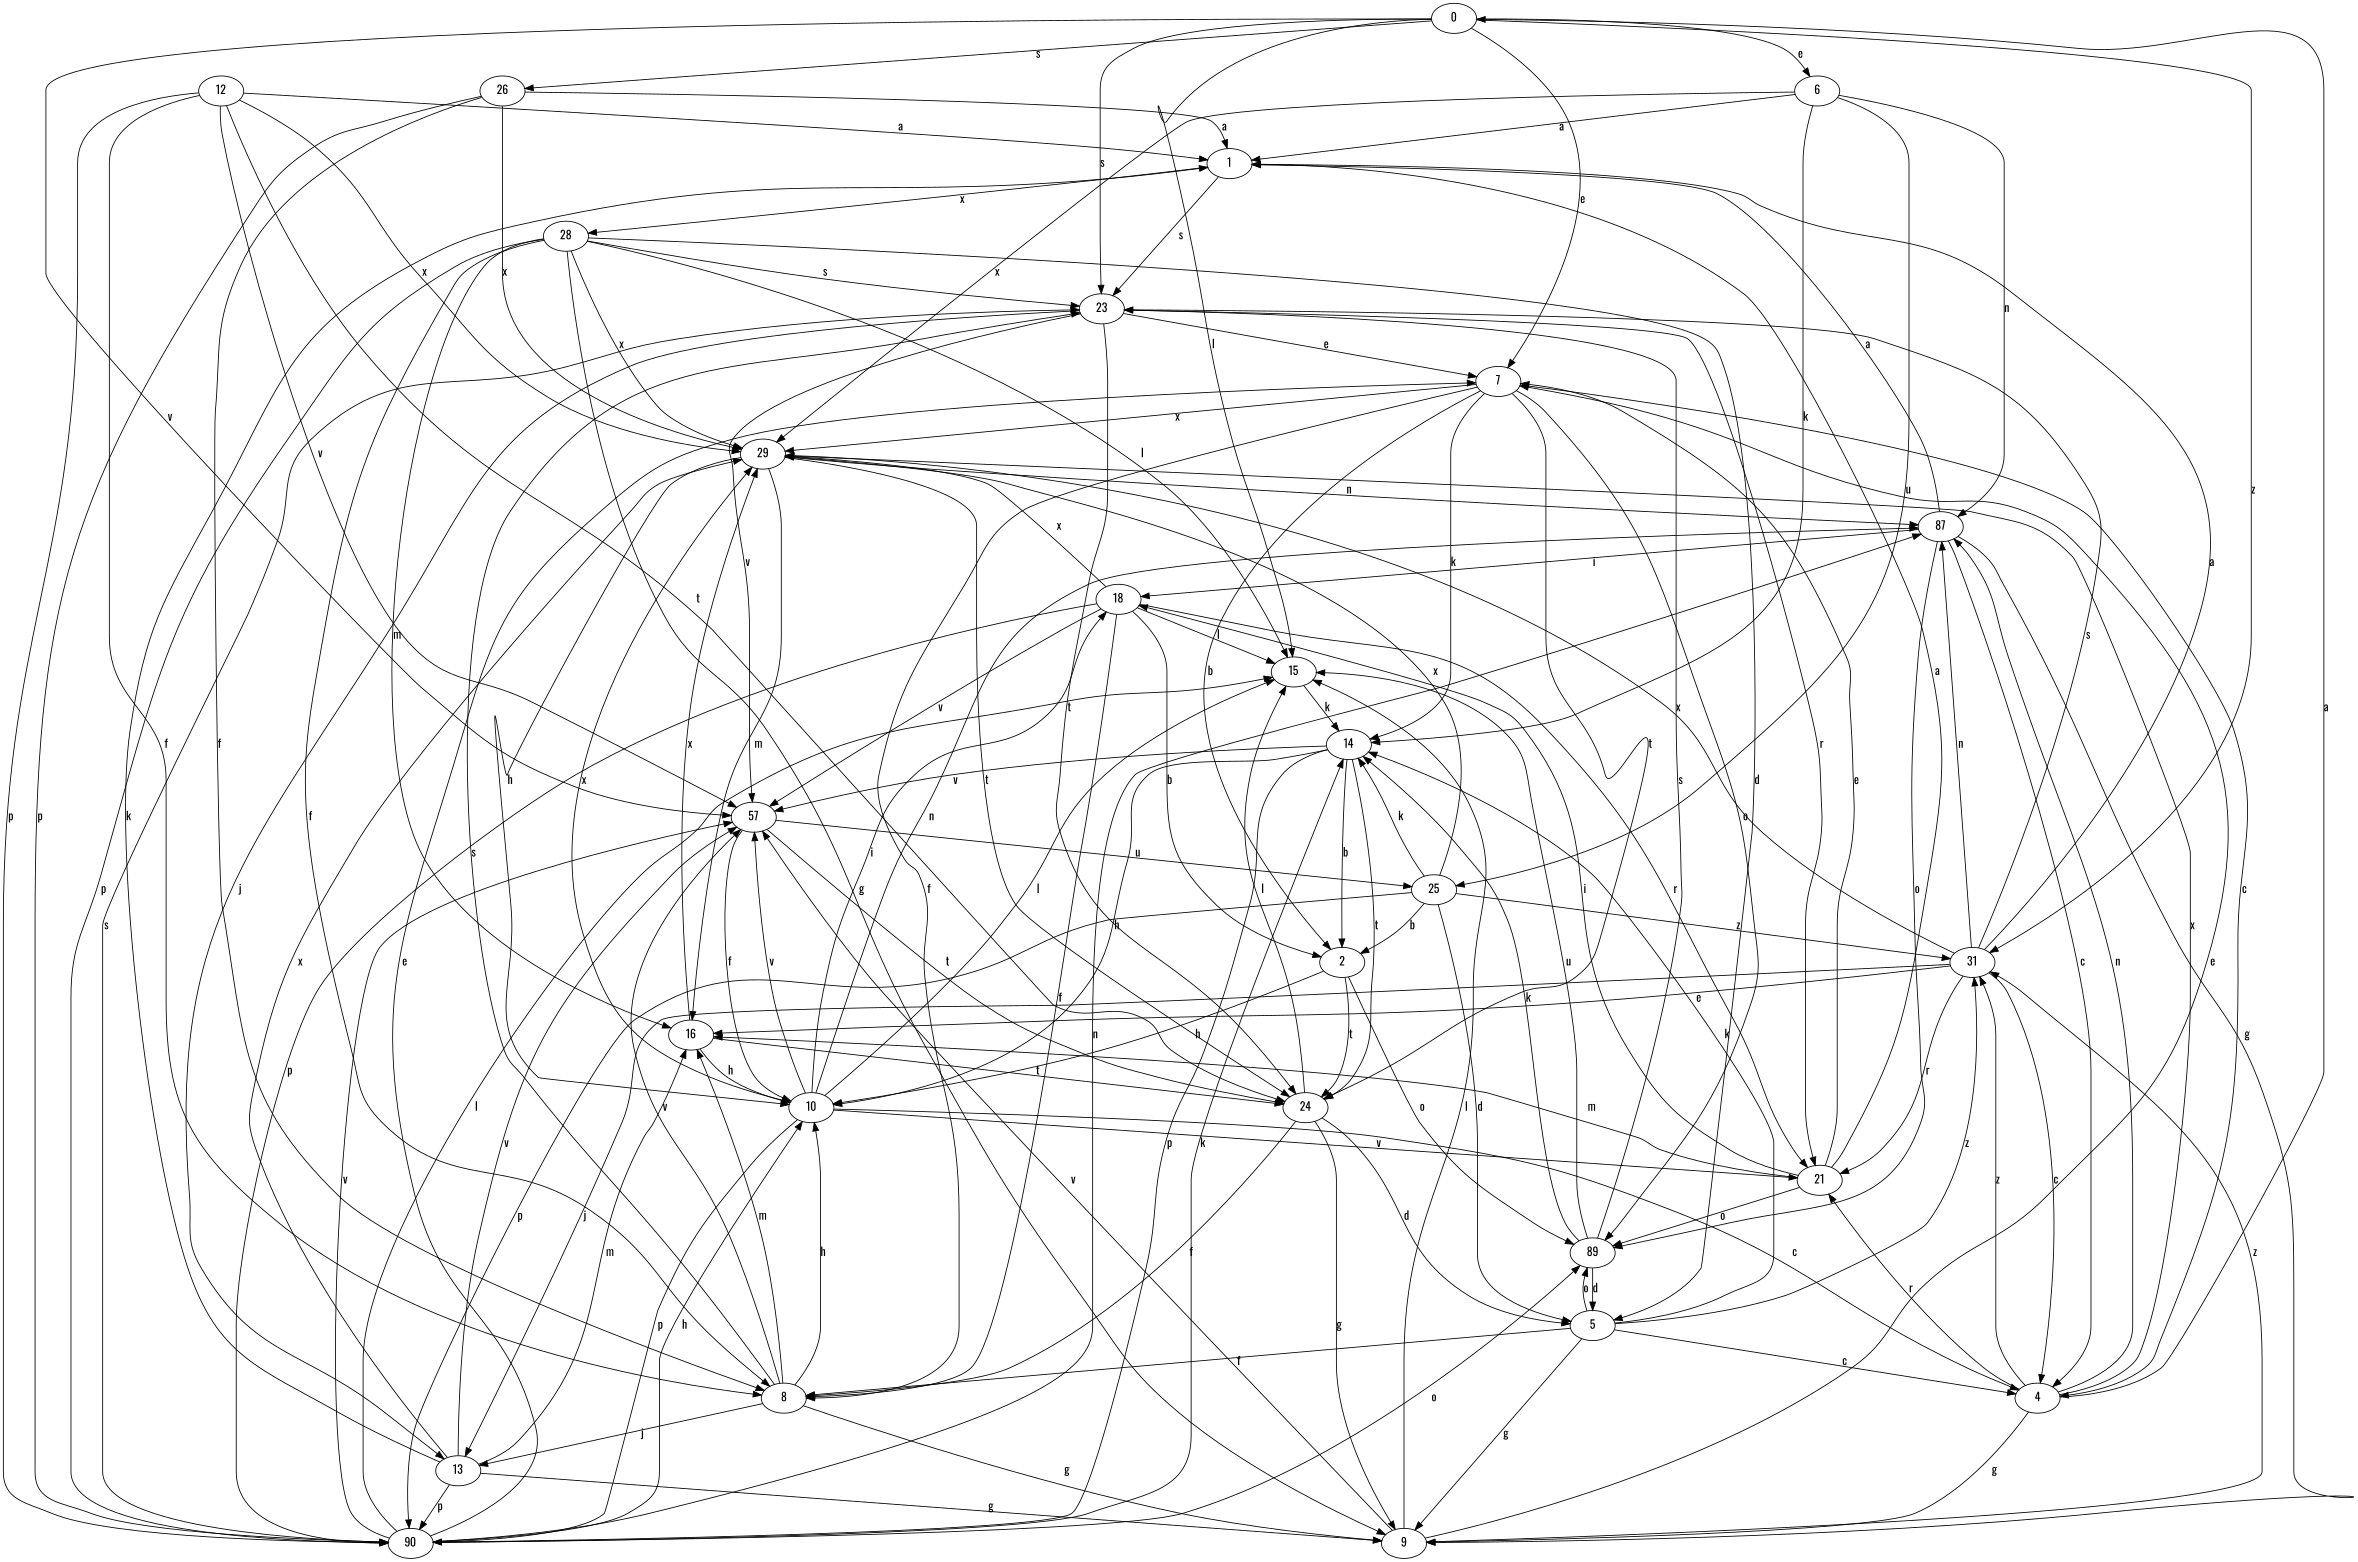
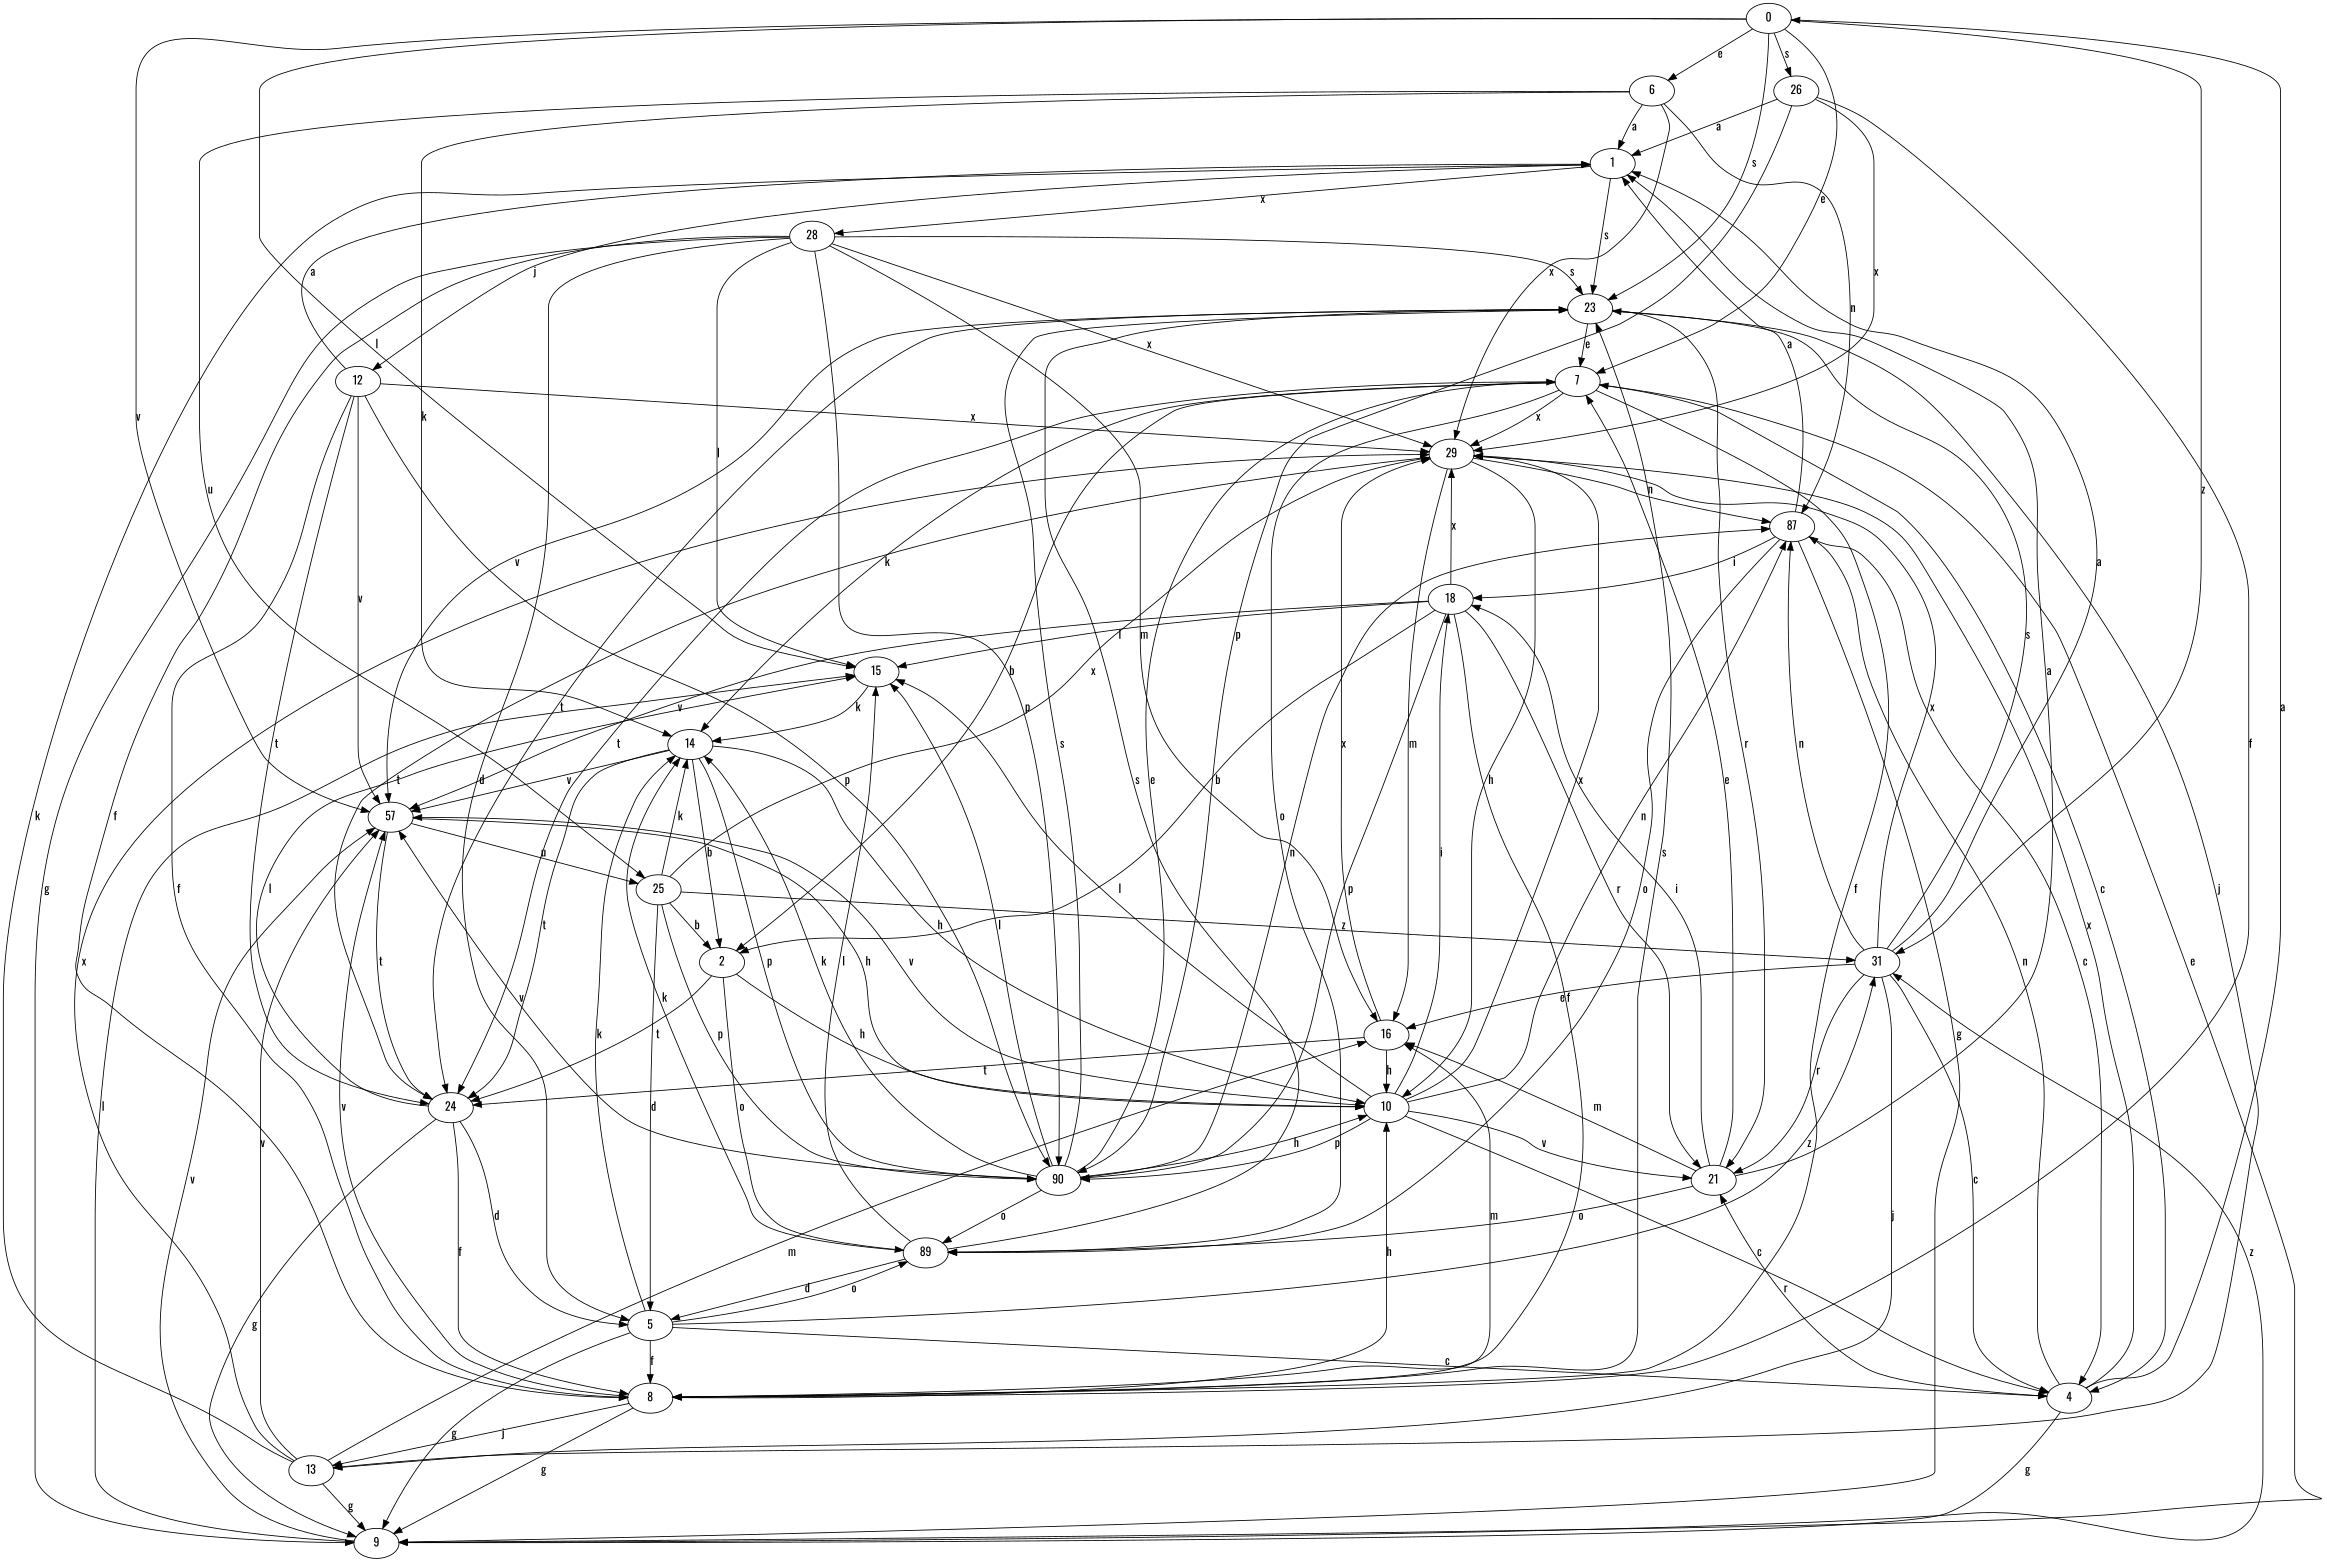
none -> (967, 196)
(730, 962) -> (869, 962)
(1569, 962) -> (844, 962)
(1996, 1188) -> none
(437, 1504) -> none
